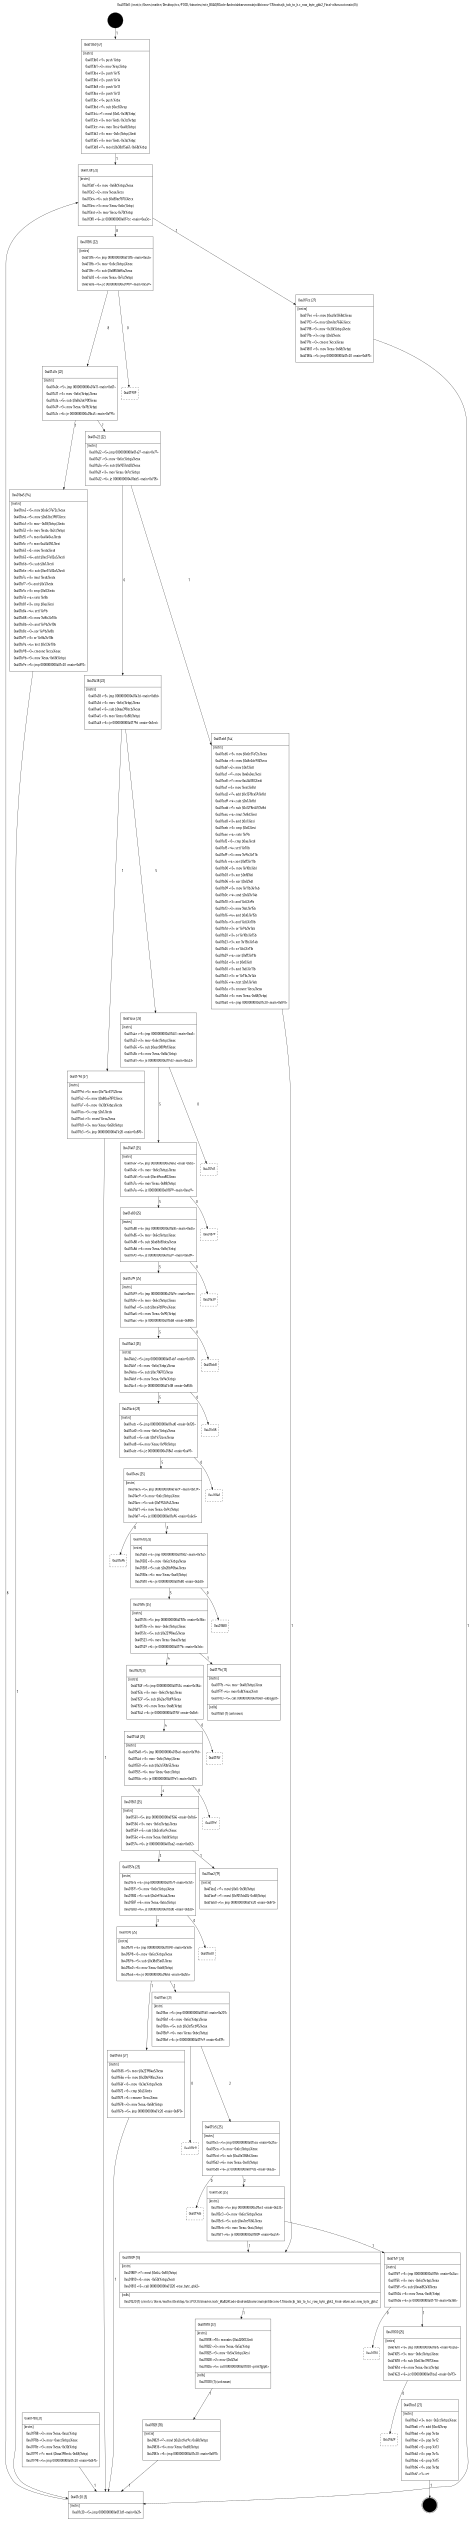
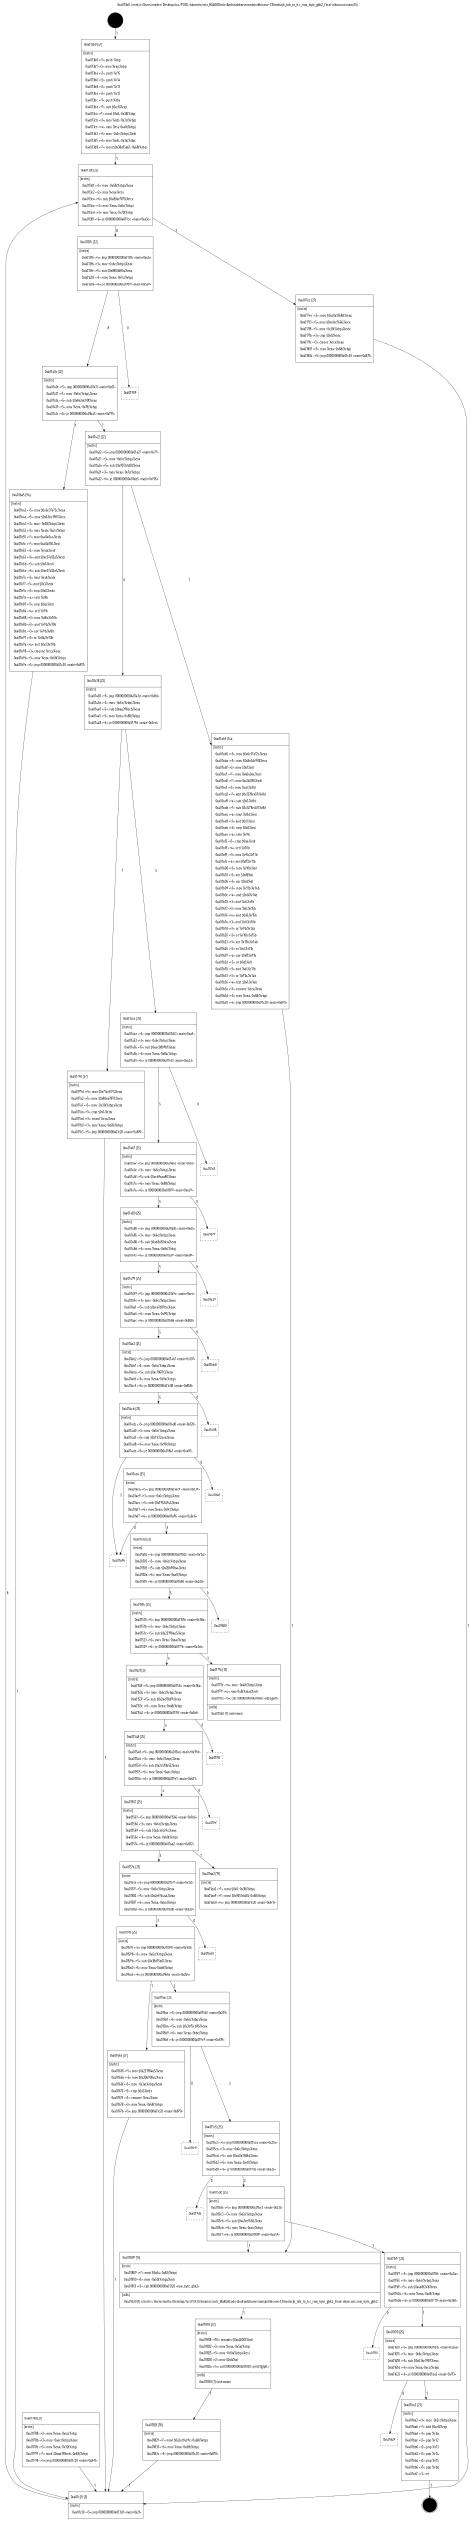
(161, 1462) -> (112, 1504)
none -> (425, 2389)
